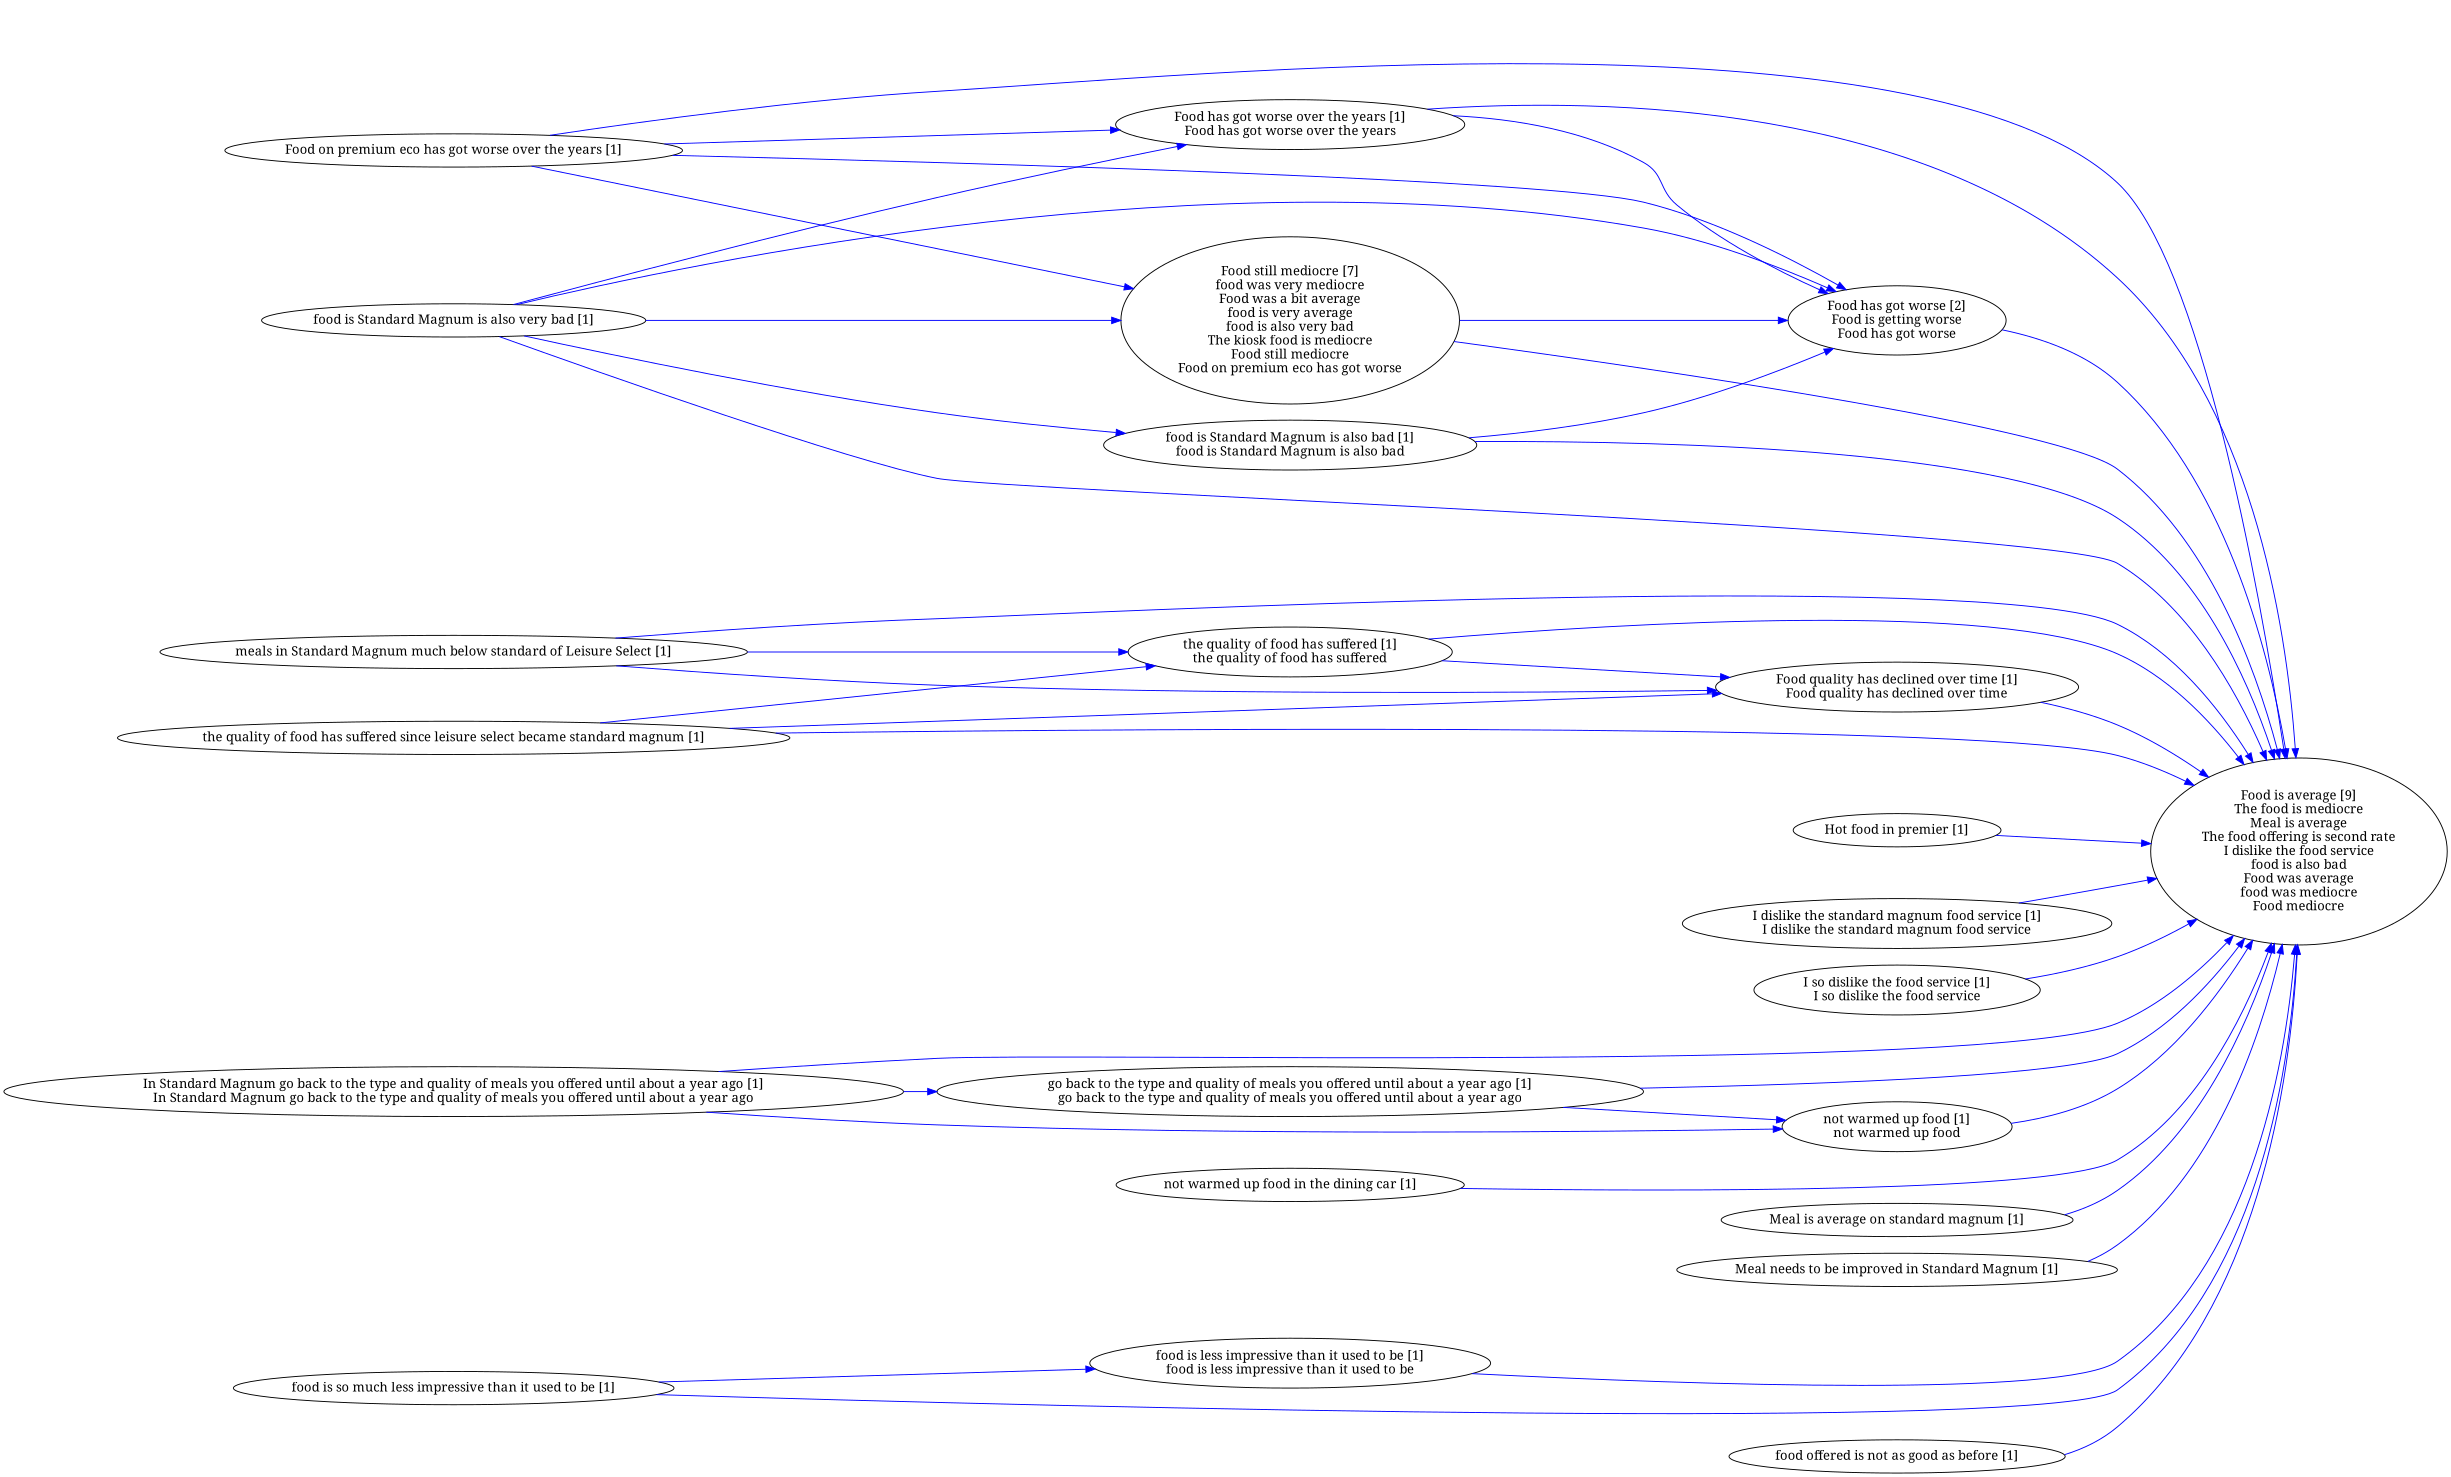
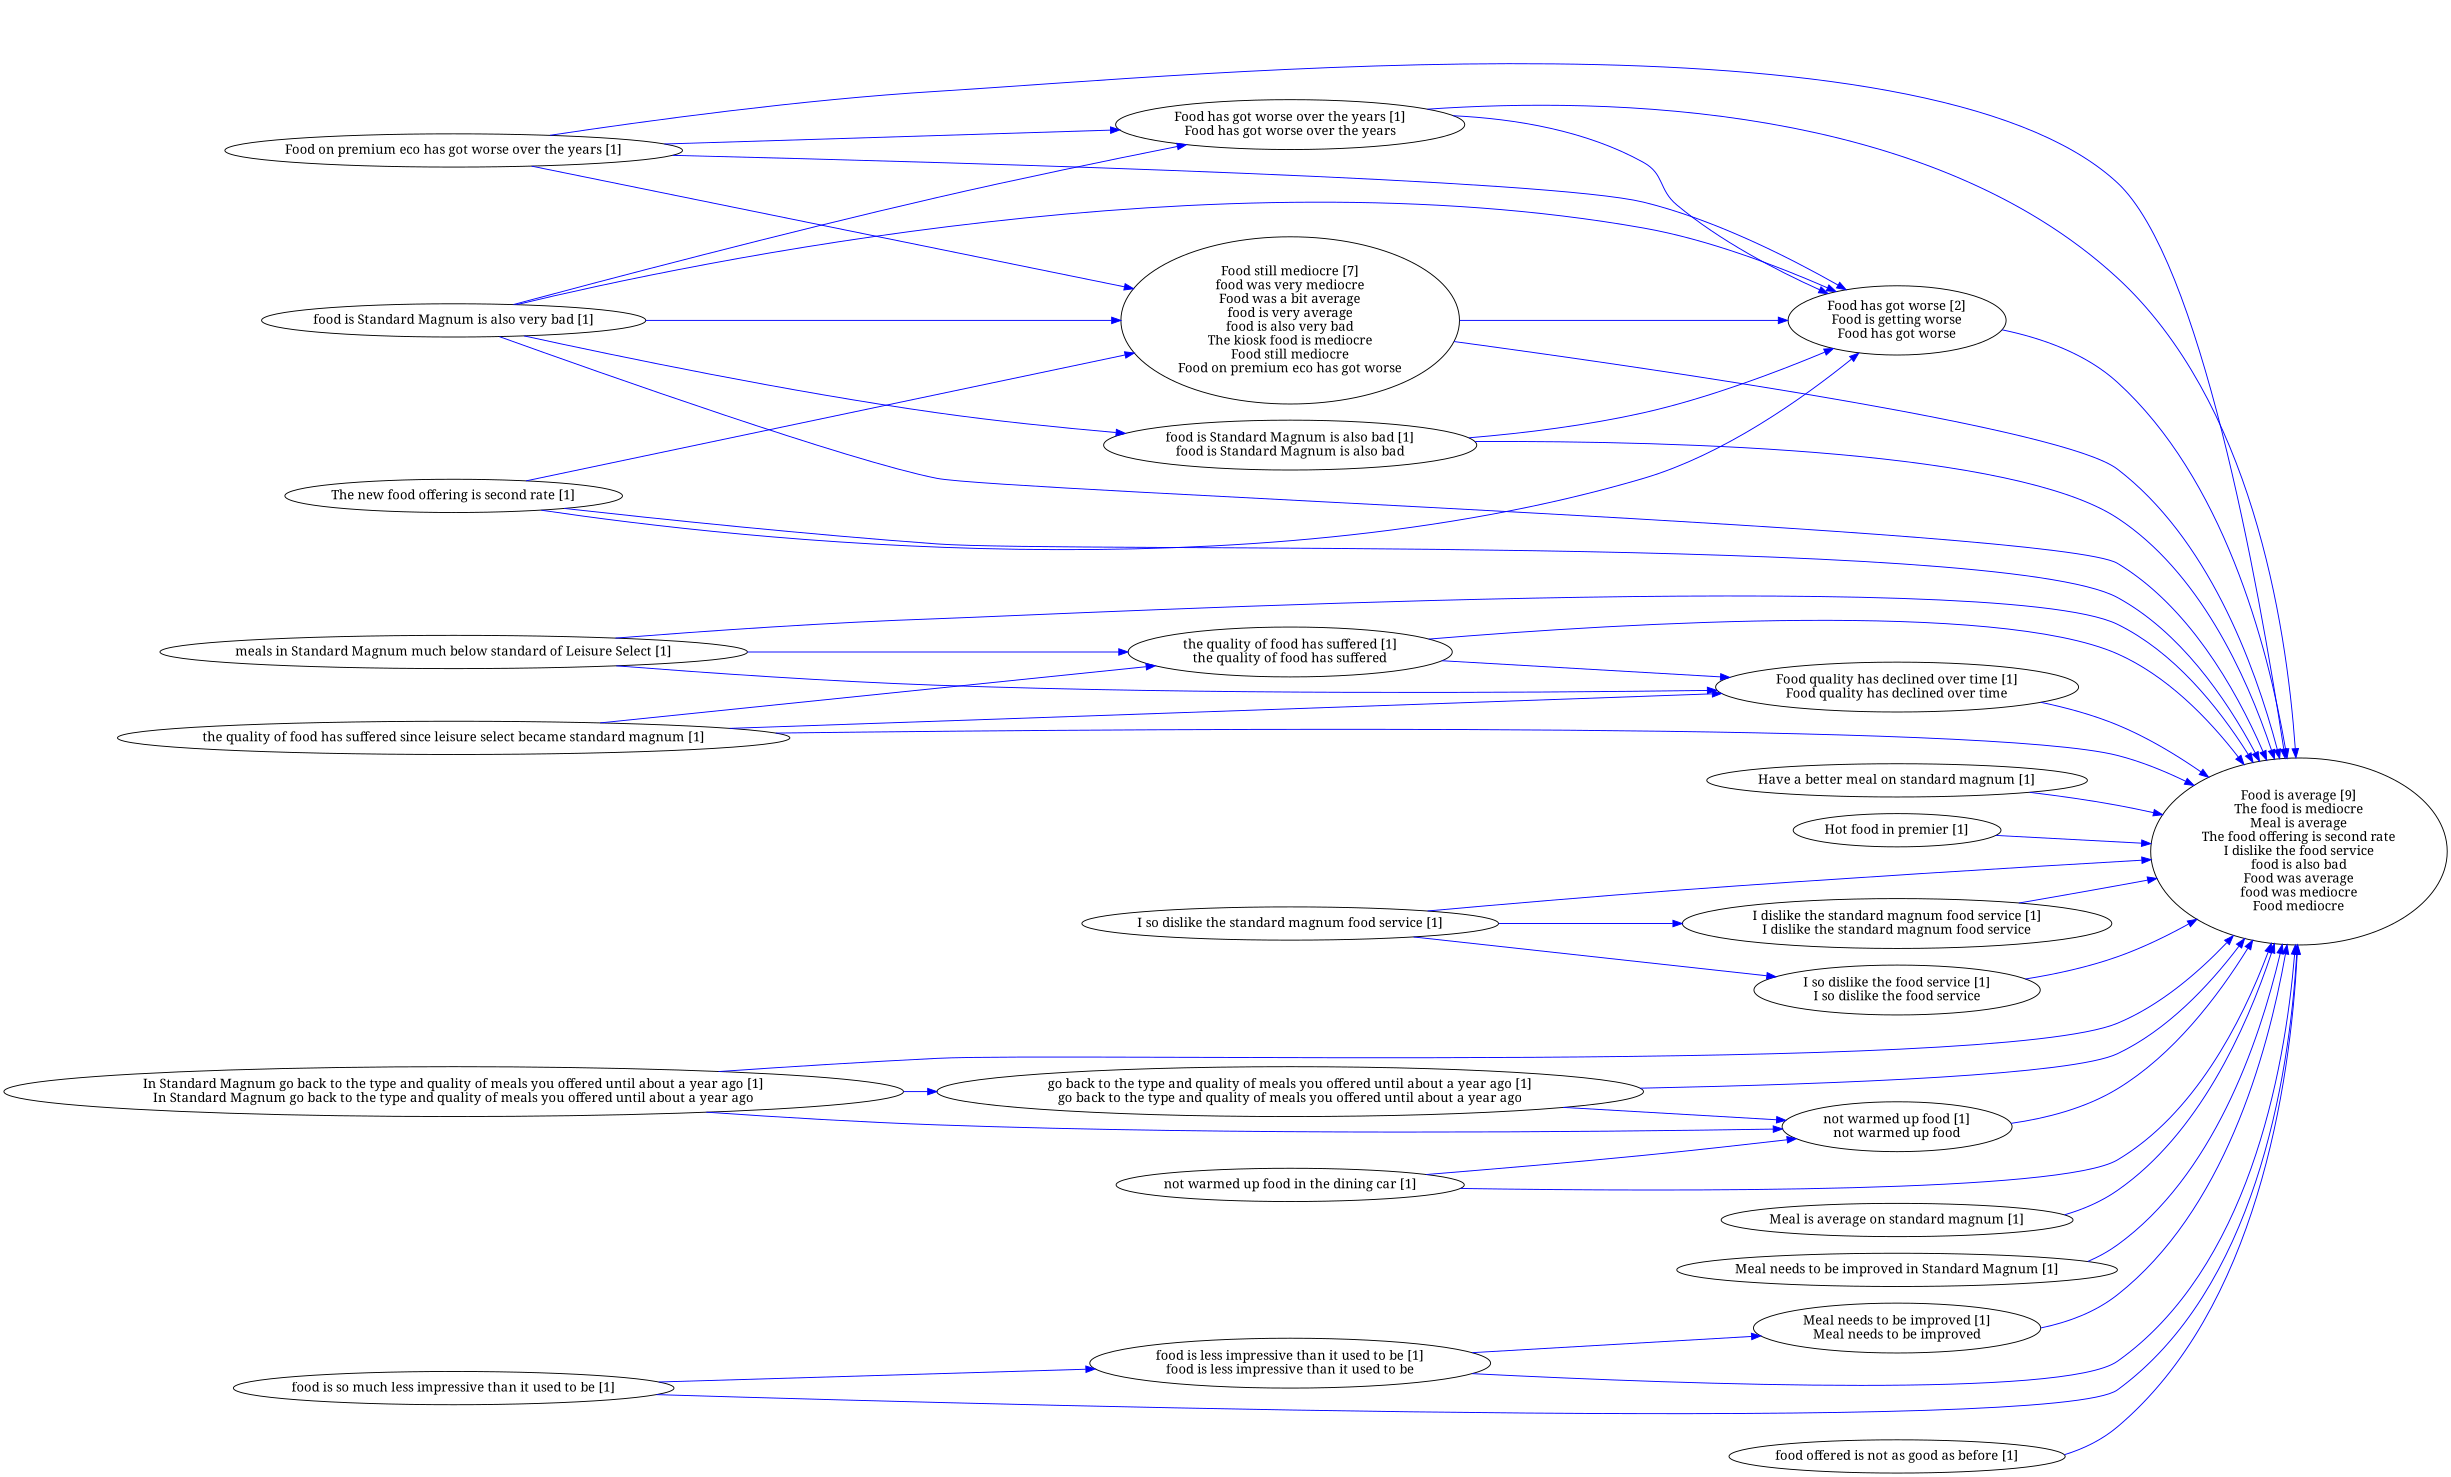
none -> (454, 496)
none -> (1897, 780)
none -> (1290, 924)
none -> (1607, 1159)
none -> (1897, 1328)
